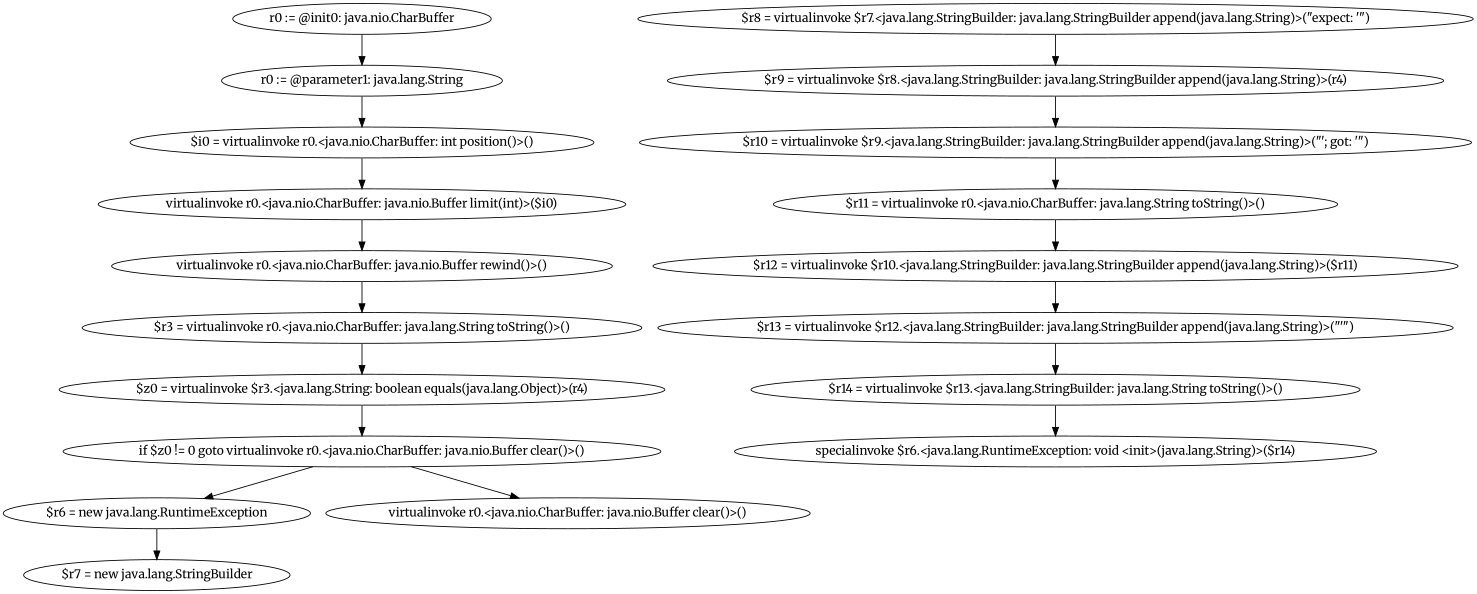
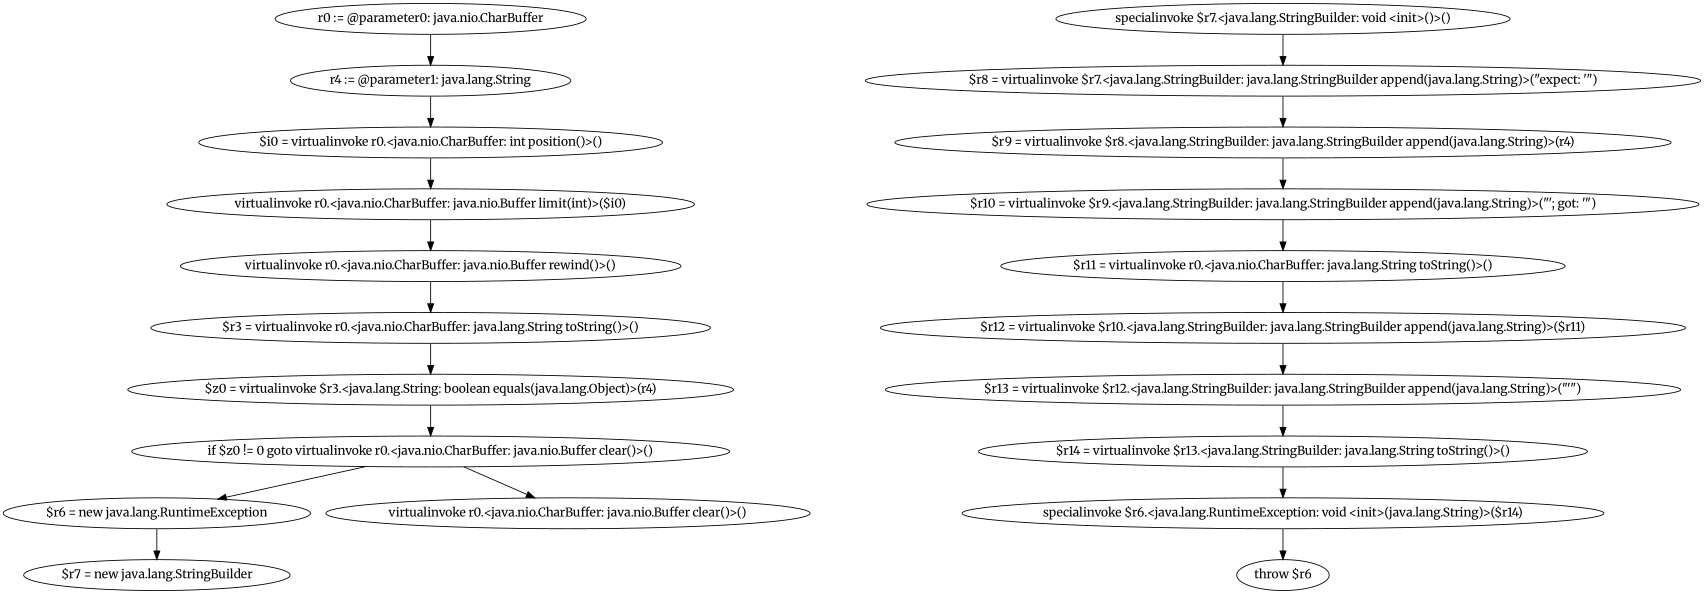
(362, 19) -> (431, 19)
none -> (1283, 19)
(362, 81) -> (431, 81)
none -> (1283, 575)
